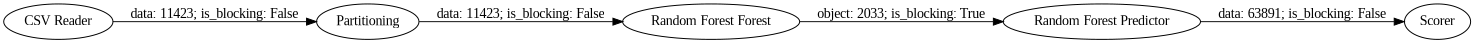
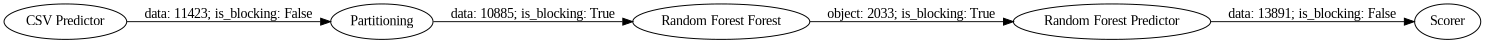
(521, 14) -> (533, 14)
(1302, 14) -> (1312, 14)
(58, 22) -> (65, 22)
